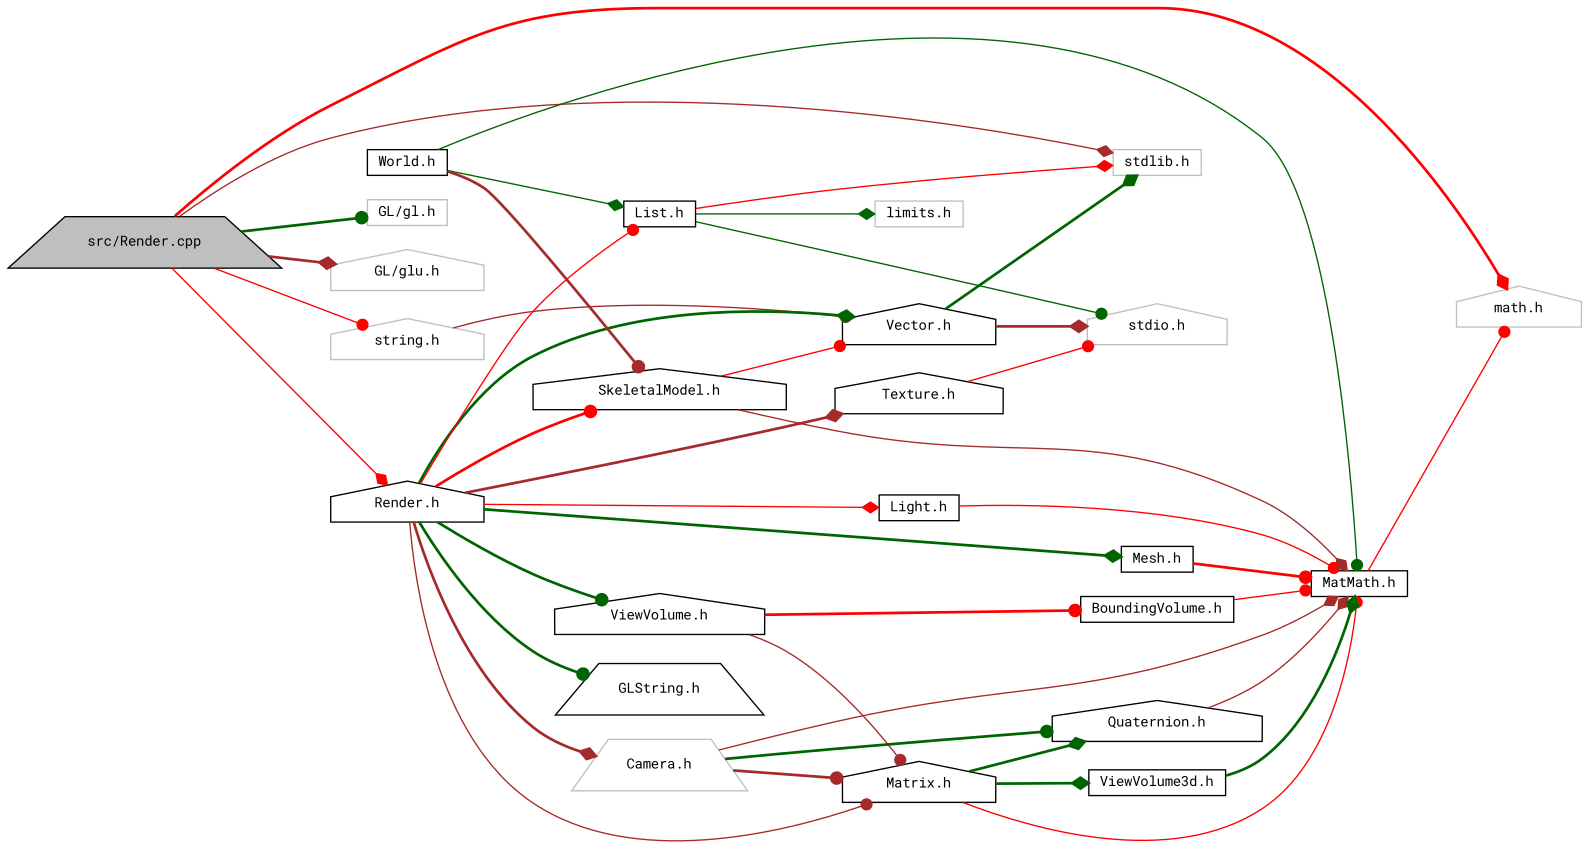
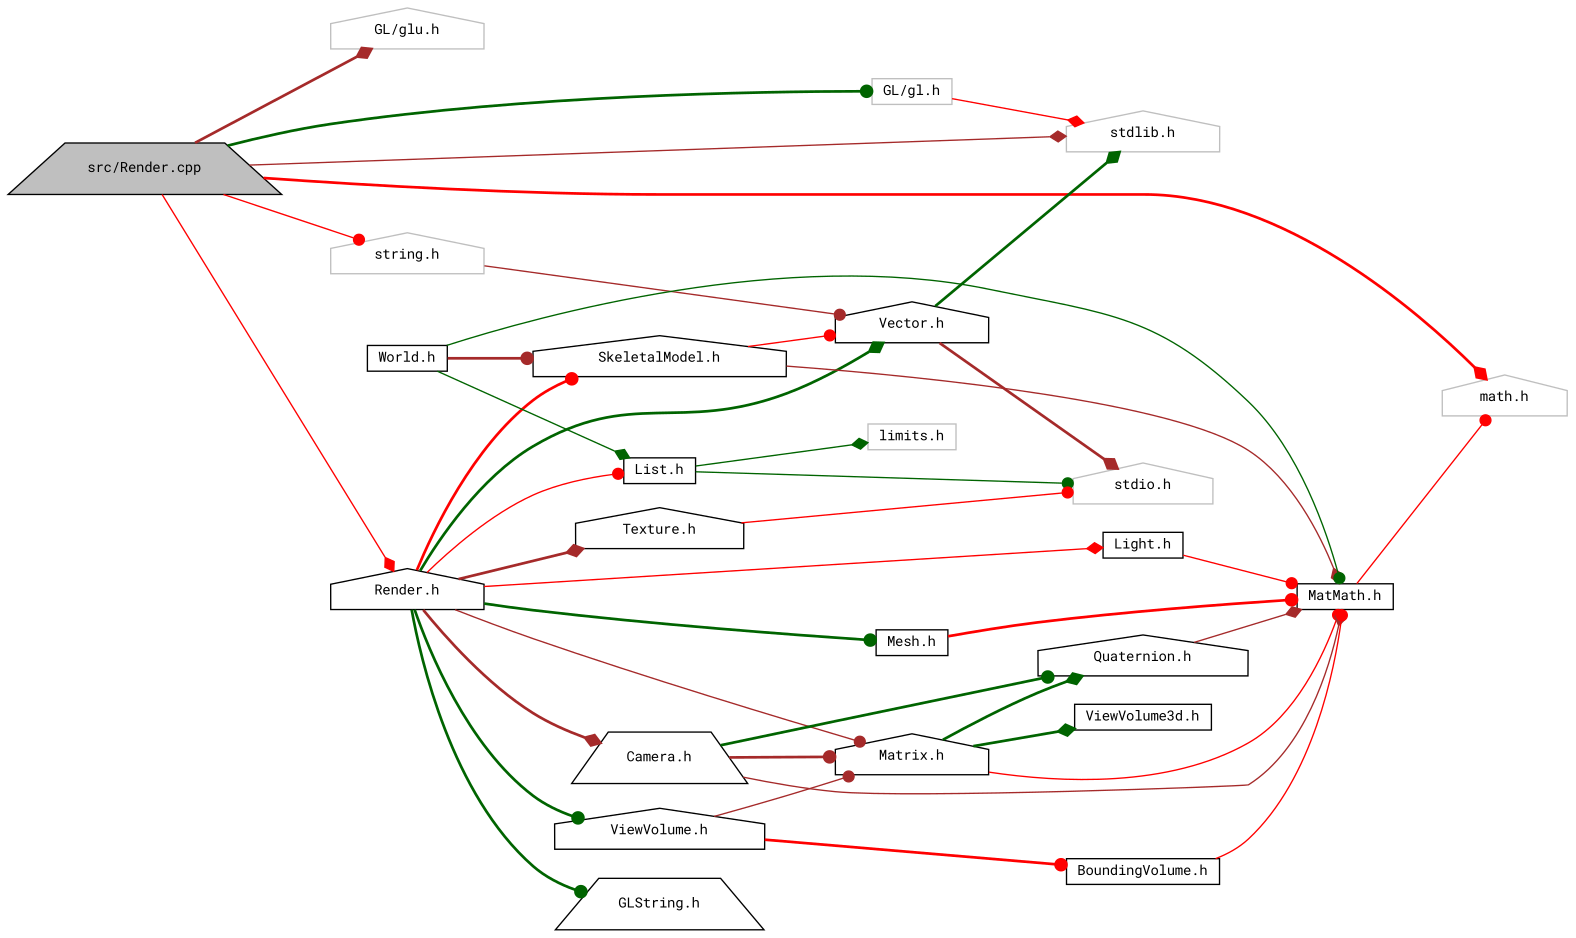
(1157, 162) -> (1143, 134)
(896, 183) -> (1010, 109)
(794, 532) -> (674, 625)
(1306, 709) -> none
(660, 765) -> (660, 758)
